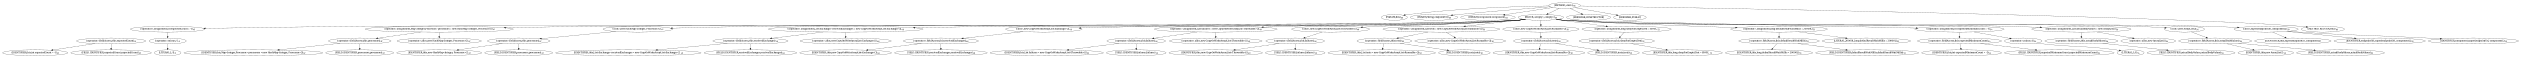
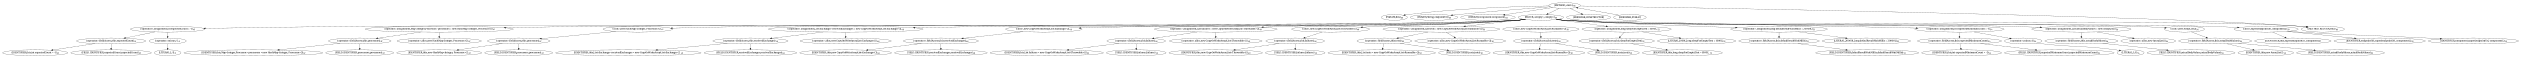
(1596, 11) -> (1598, 11)
(1541, 22) -> (1931, 23)
none -> (140, 35)
none -> (1697, 41)
(1769, 53) -> none
